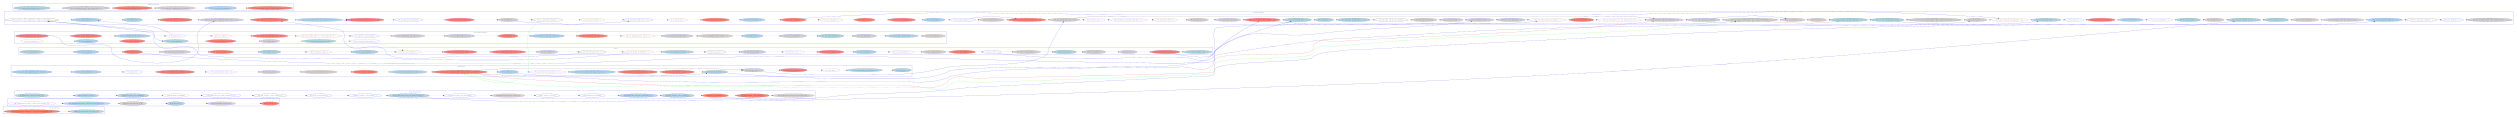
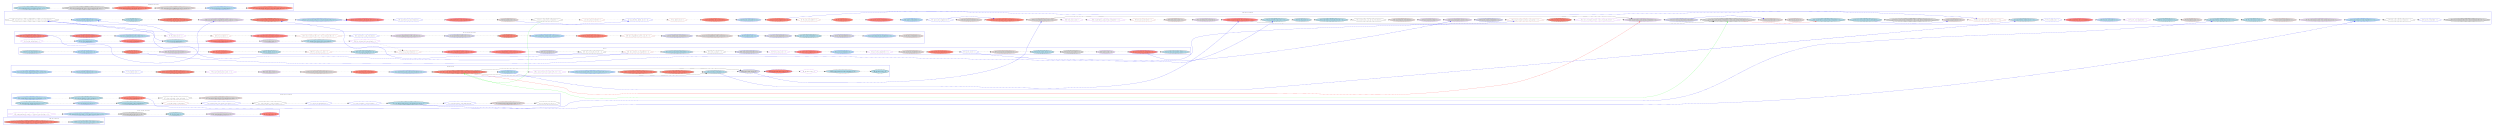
(592, 96) -> none
(753, 96) -> (176, 98)
